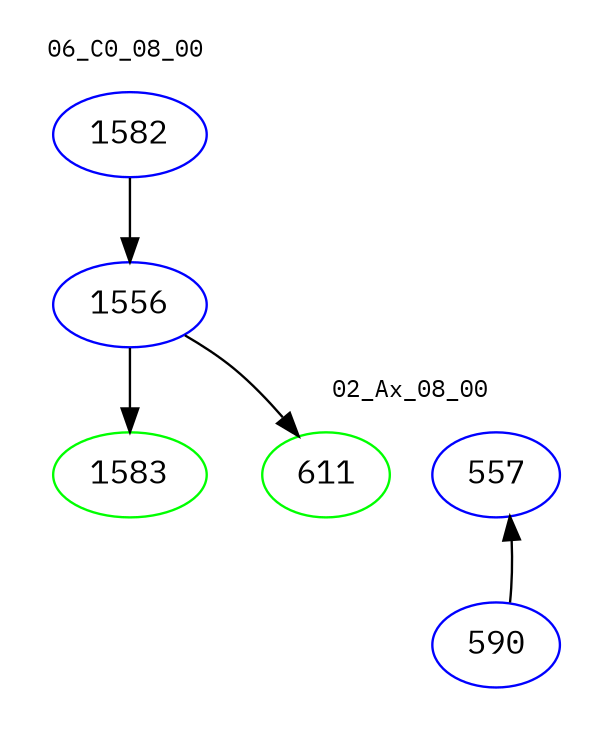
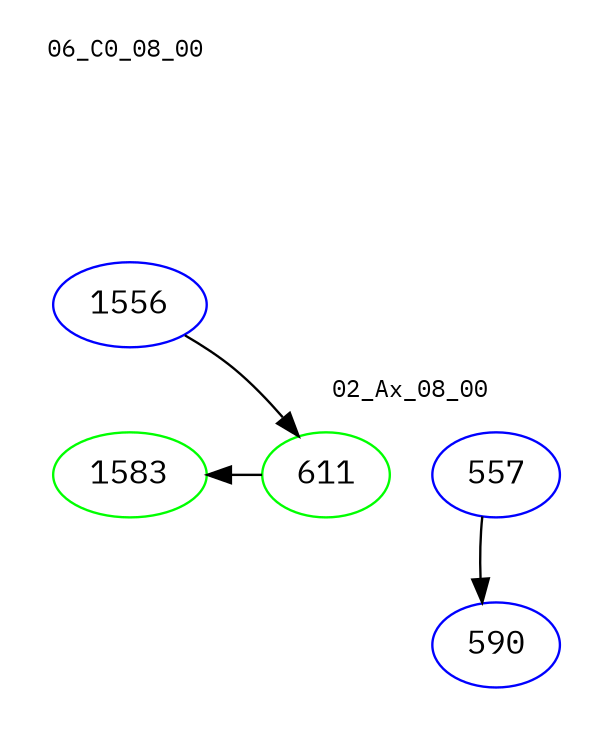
(130, 135) -> none
(130, 378) -> (247, 475)
(512, 572) -> (480, 548)
